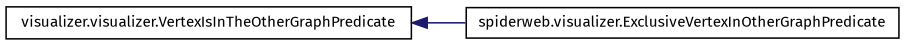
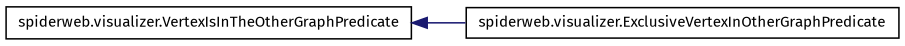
(209, 23) -> (209, 23)
